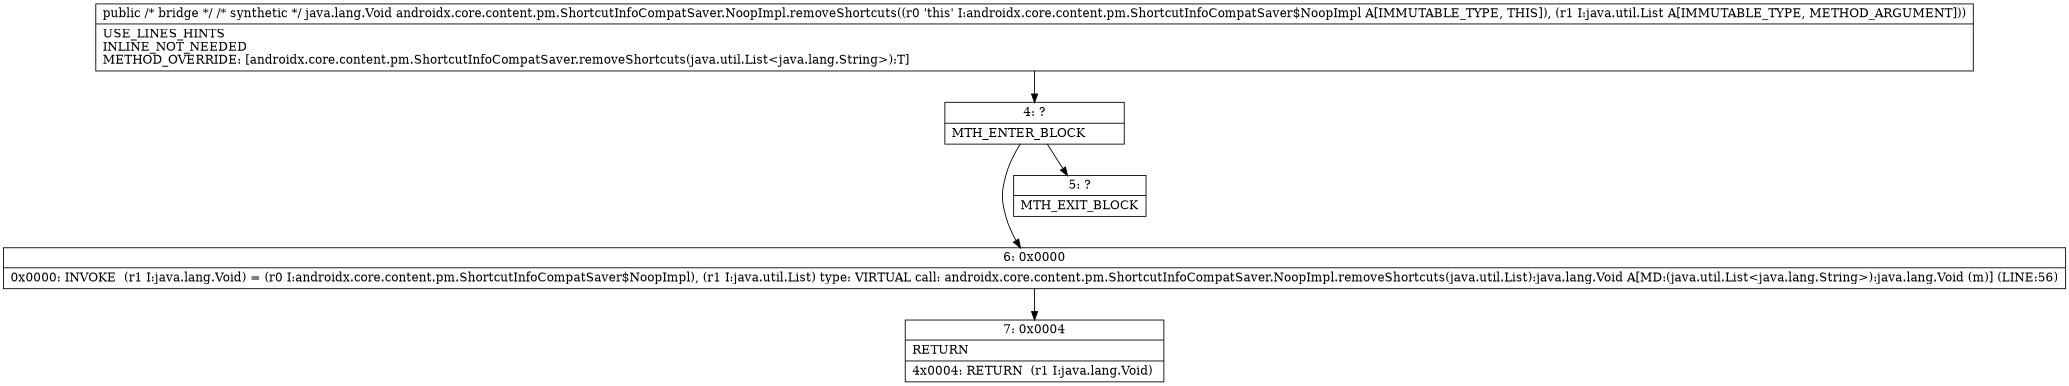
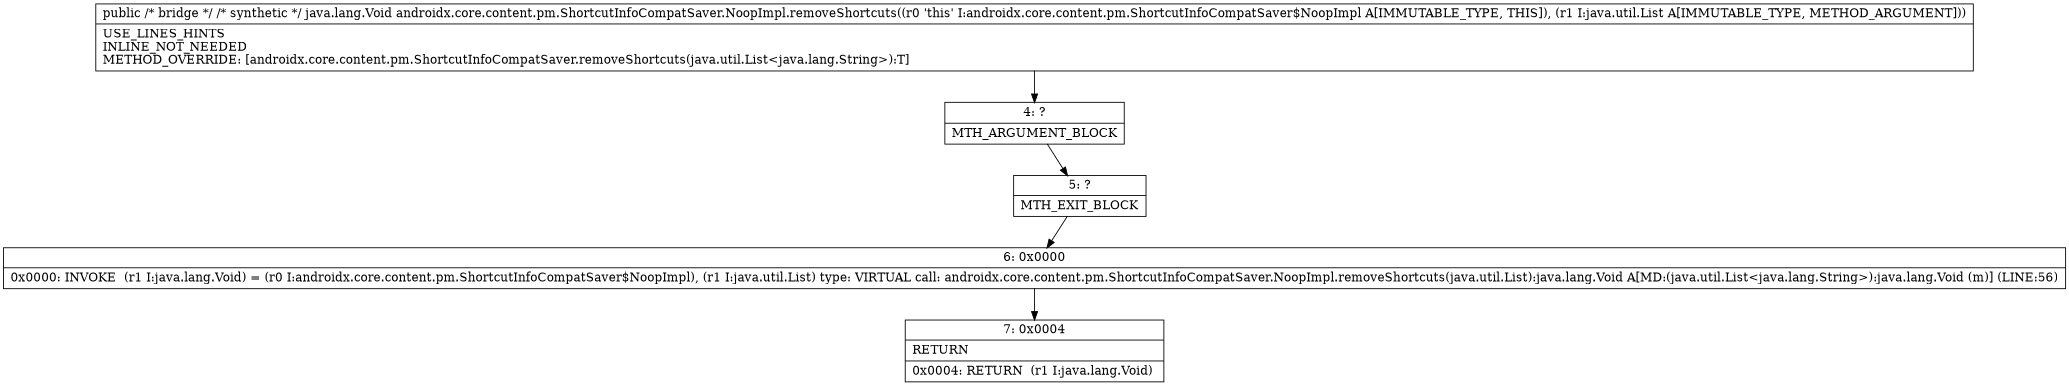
(1019, 133) -> (1035, 133)
(1003, 191) -> (1060, 228)
(1035, 371) -> (1035, 371)
